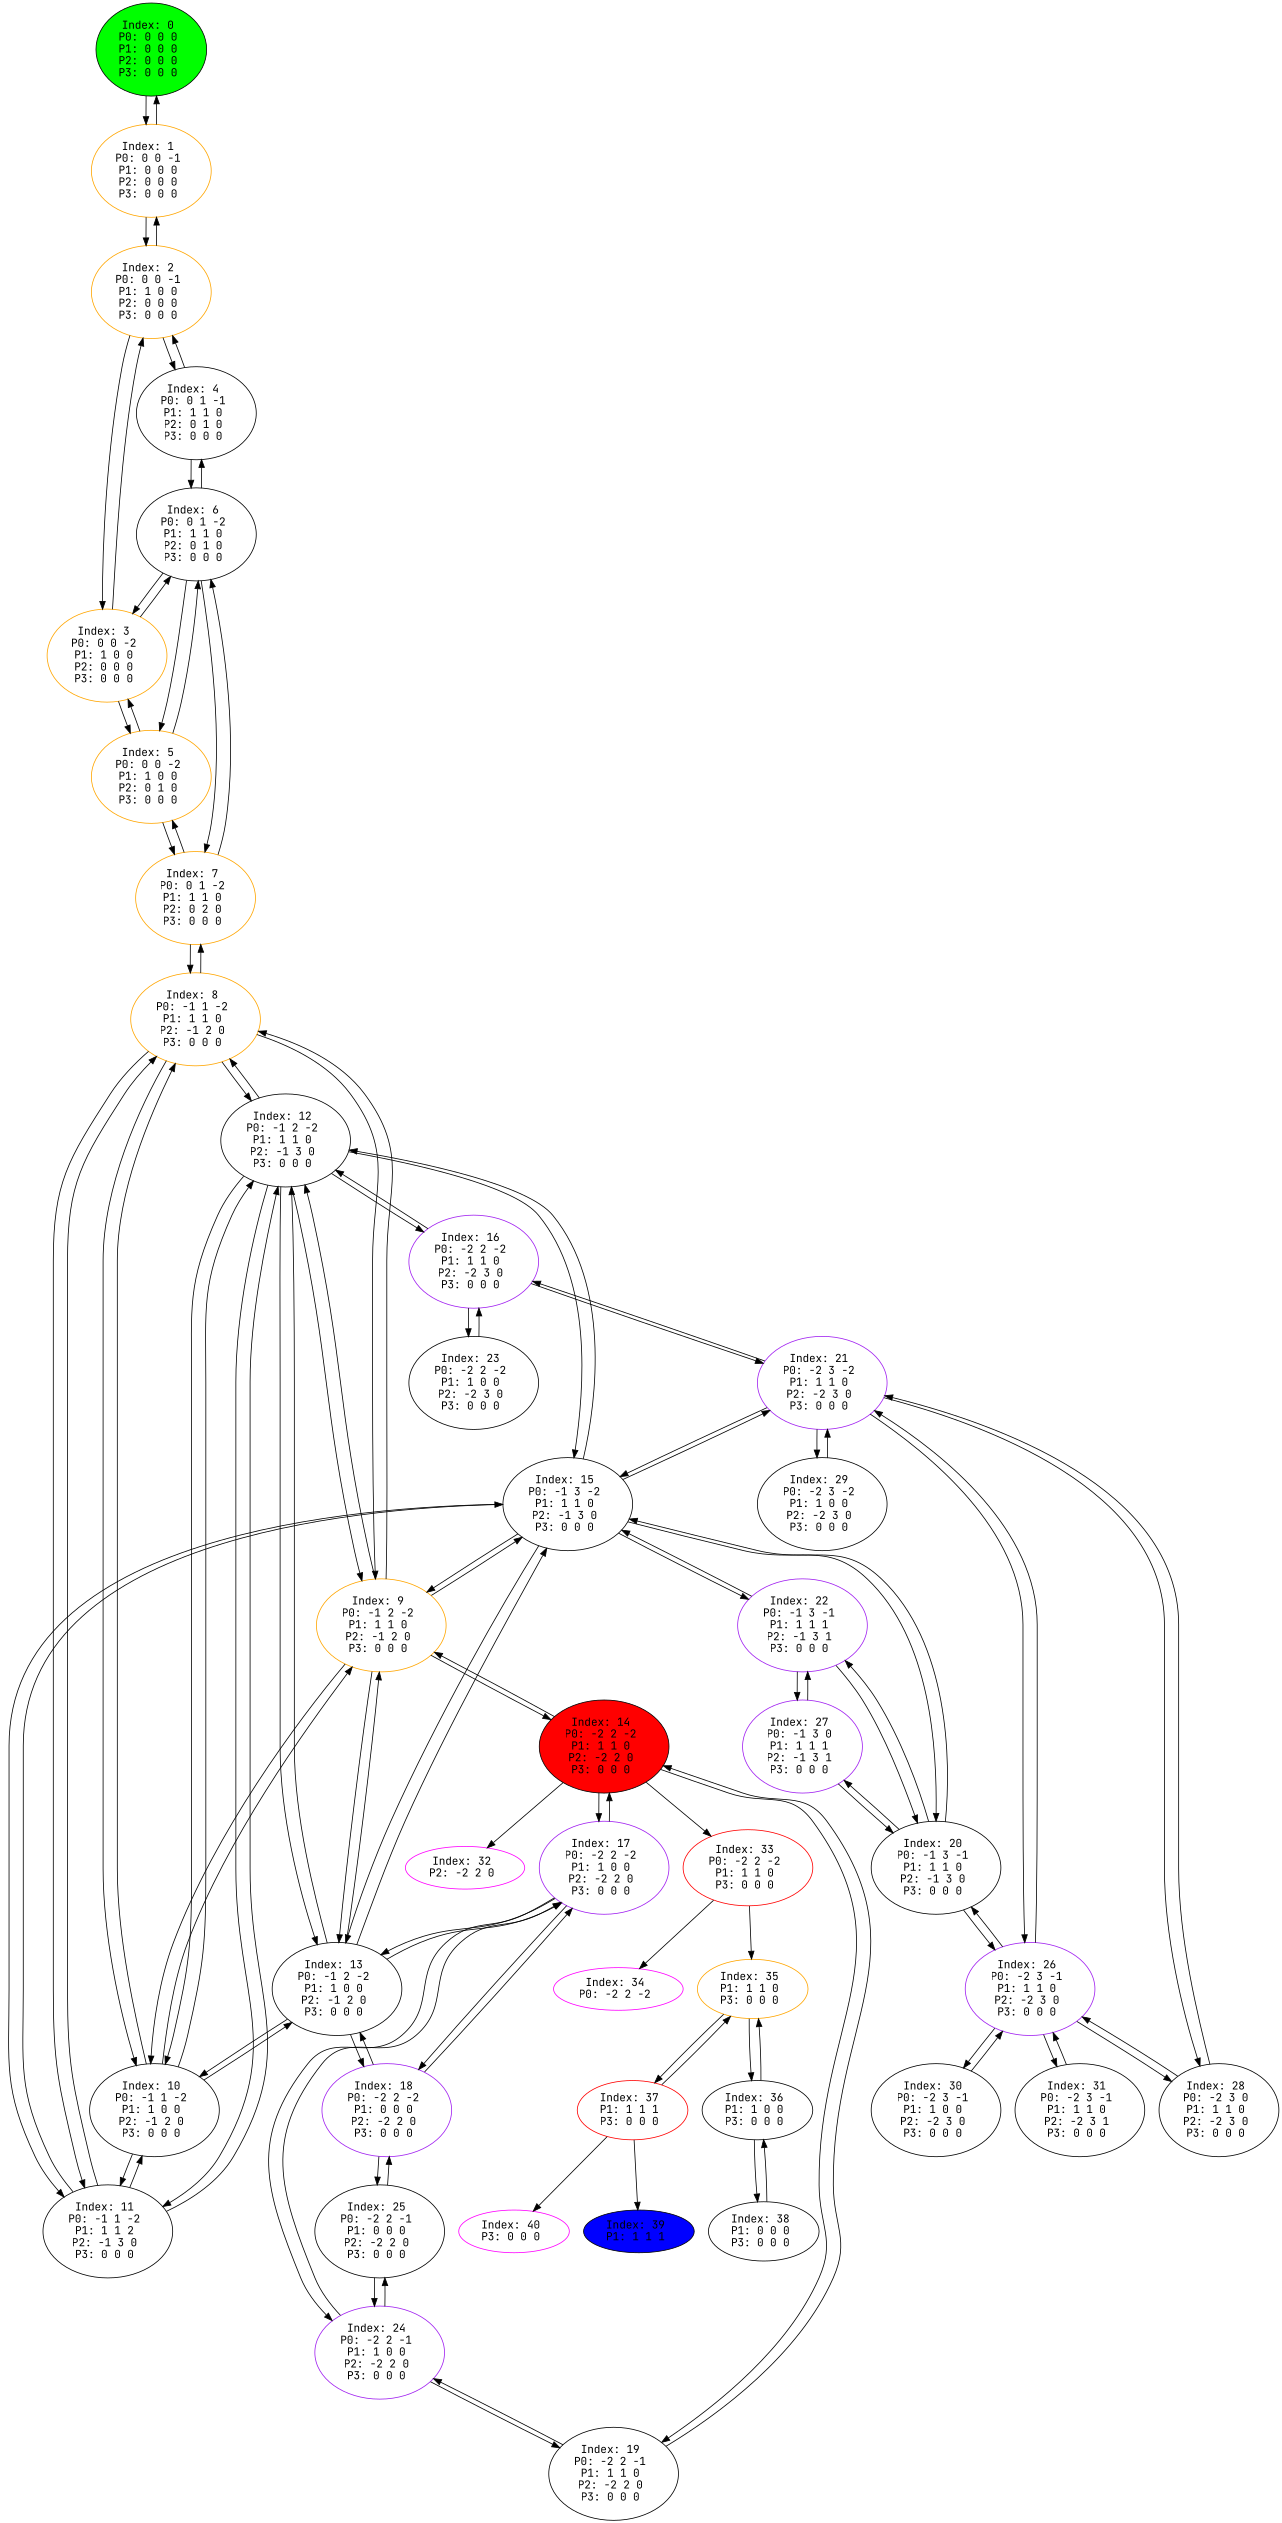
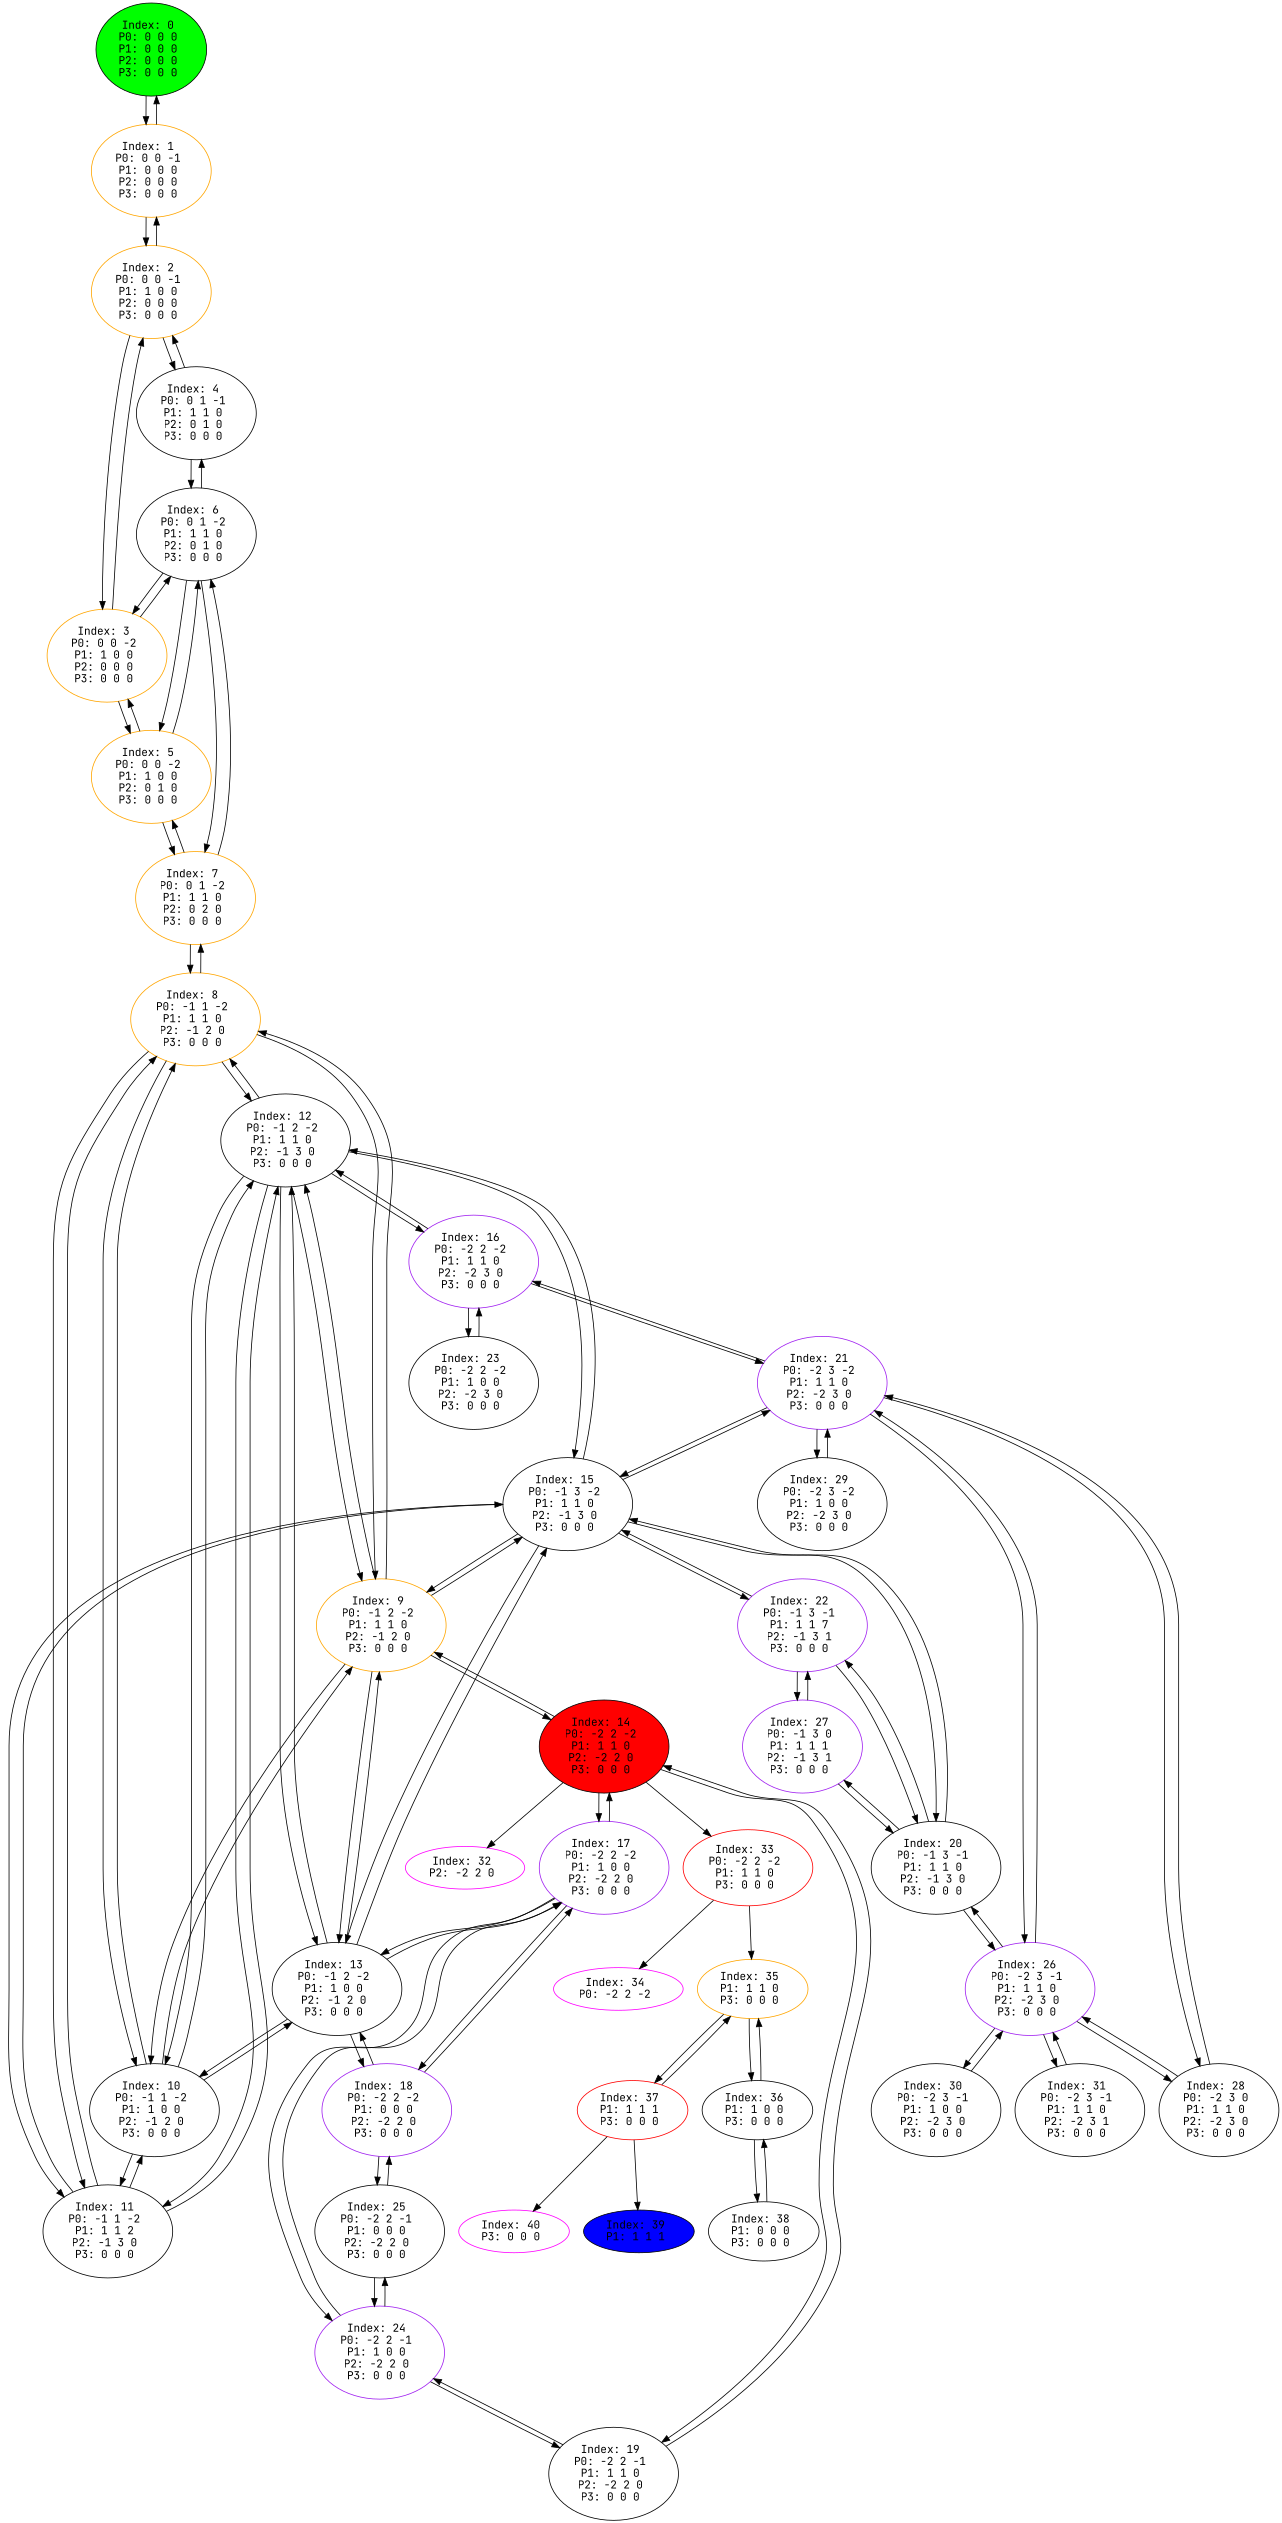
(802, 1625) -> (802, 1625)
